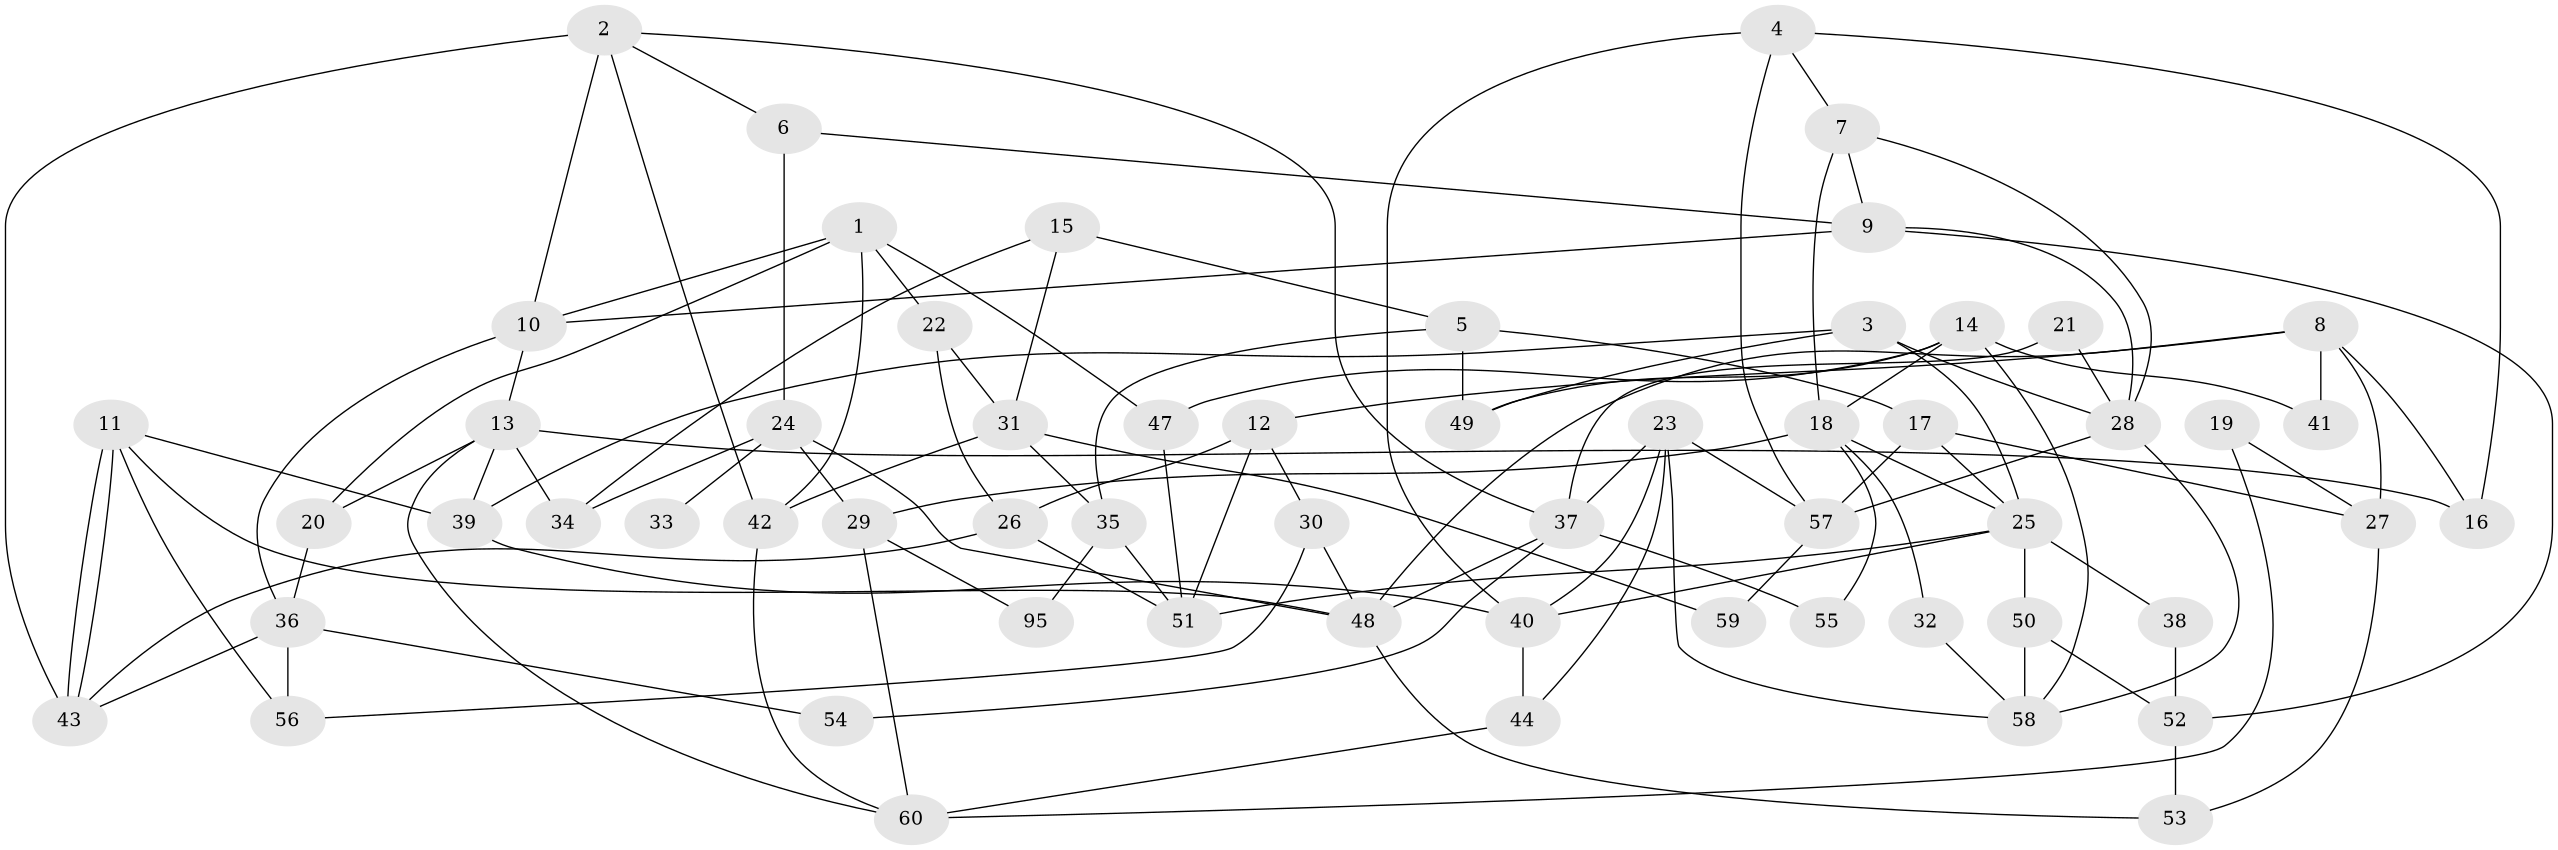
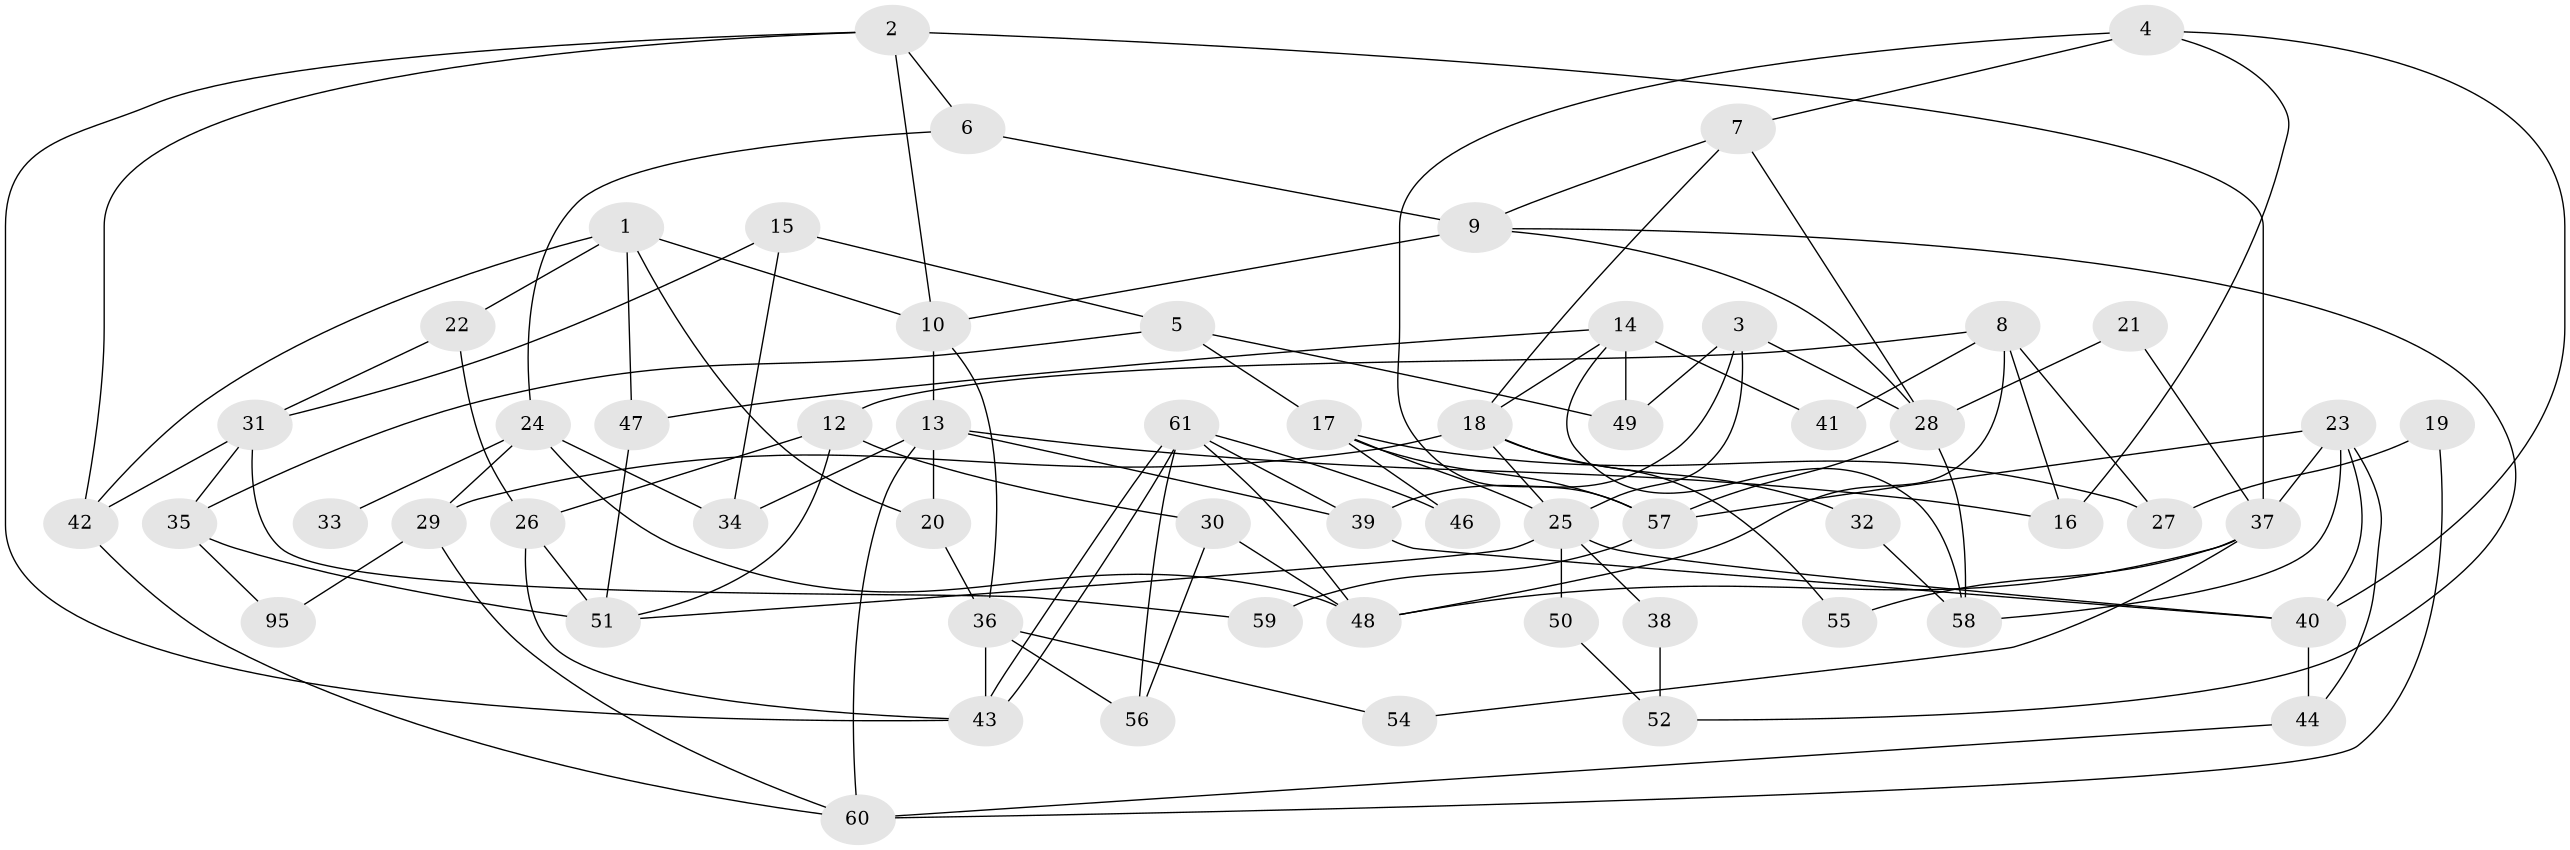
(111, 425) -> (1182, 425)
none -> (1463, 524)
(2025, 672) -> none
(2176, 820) -> none
